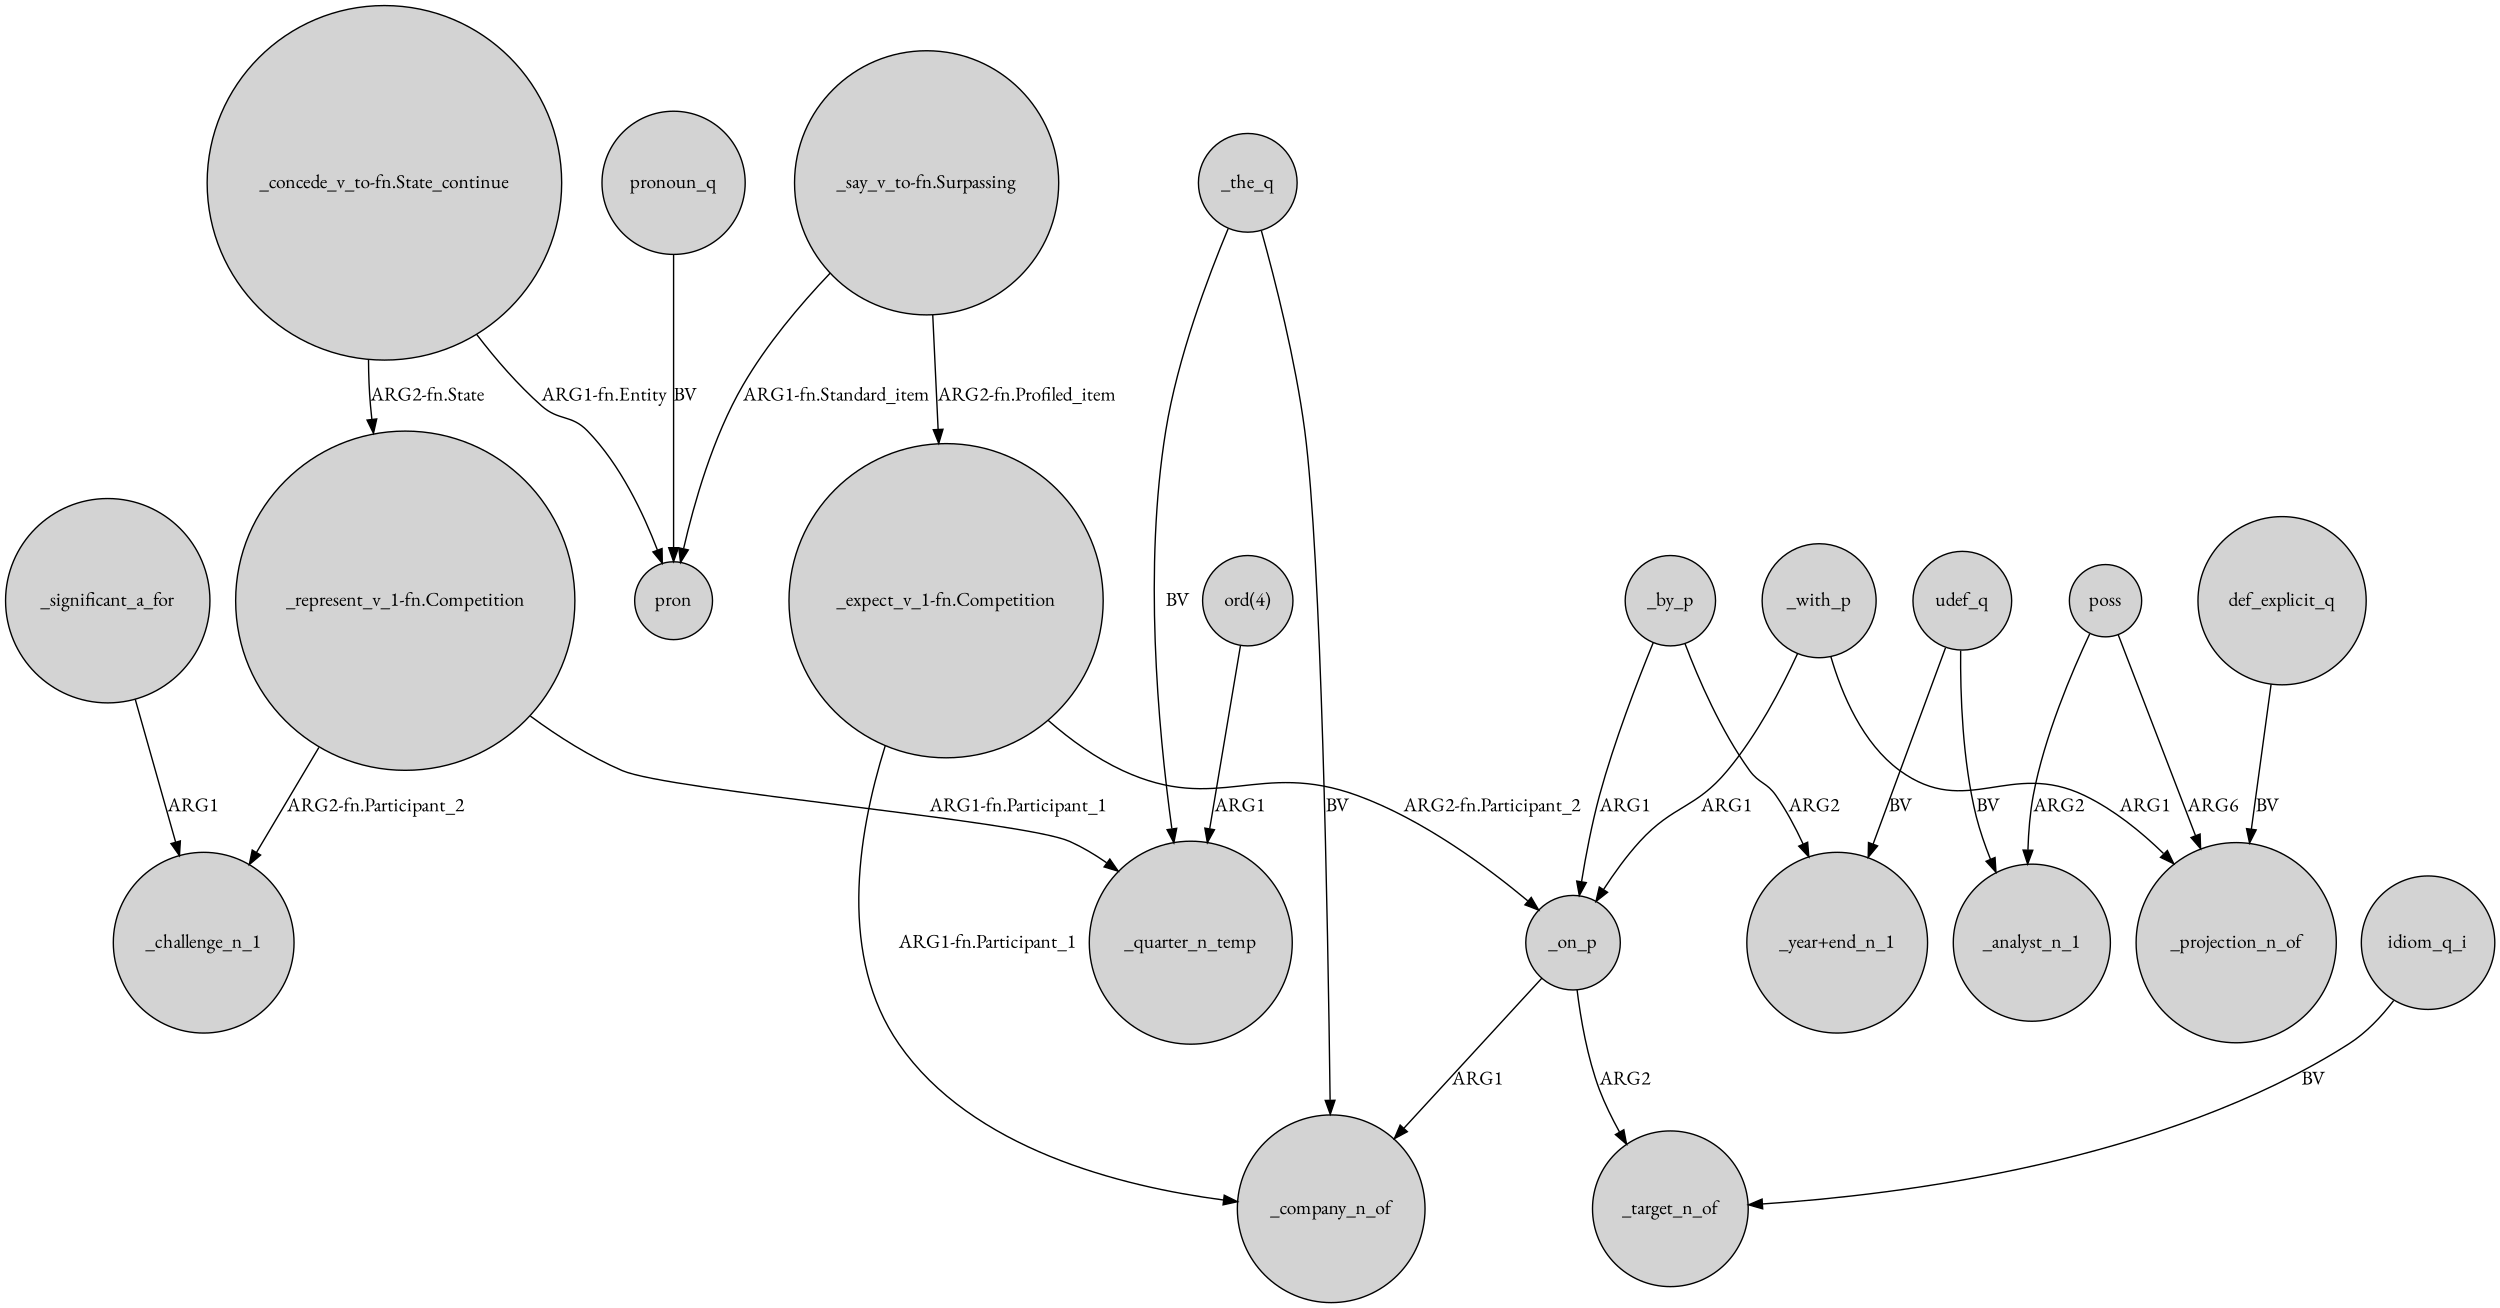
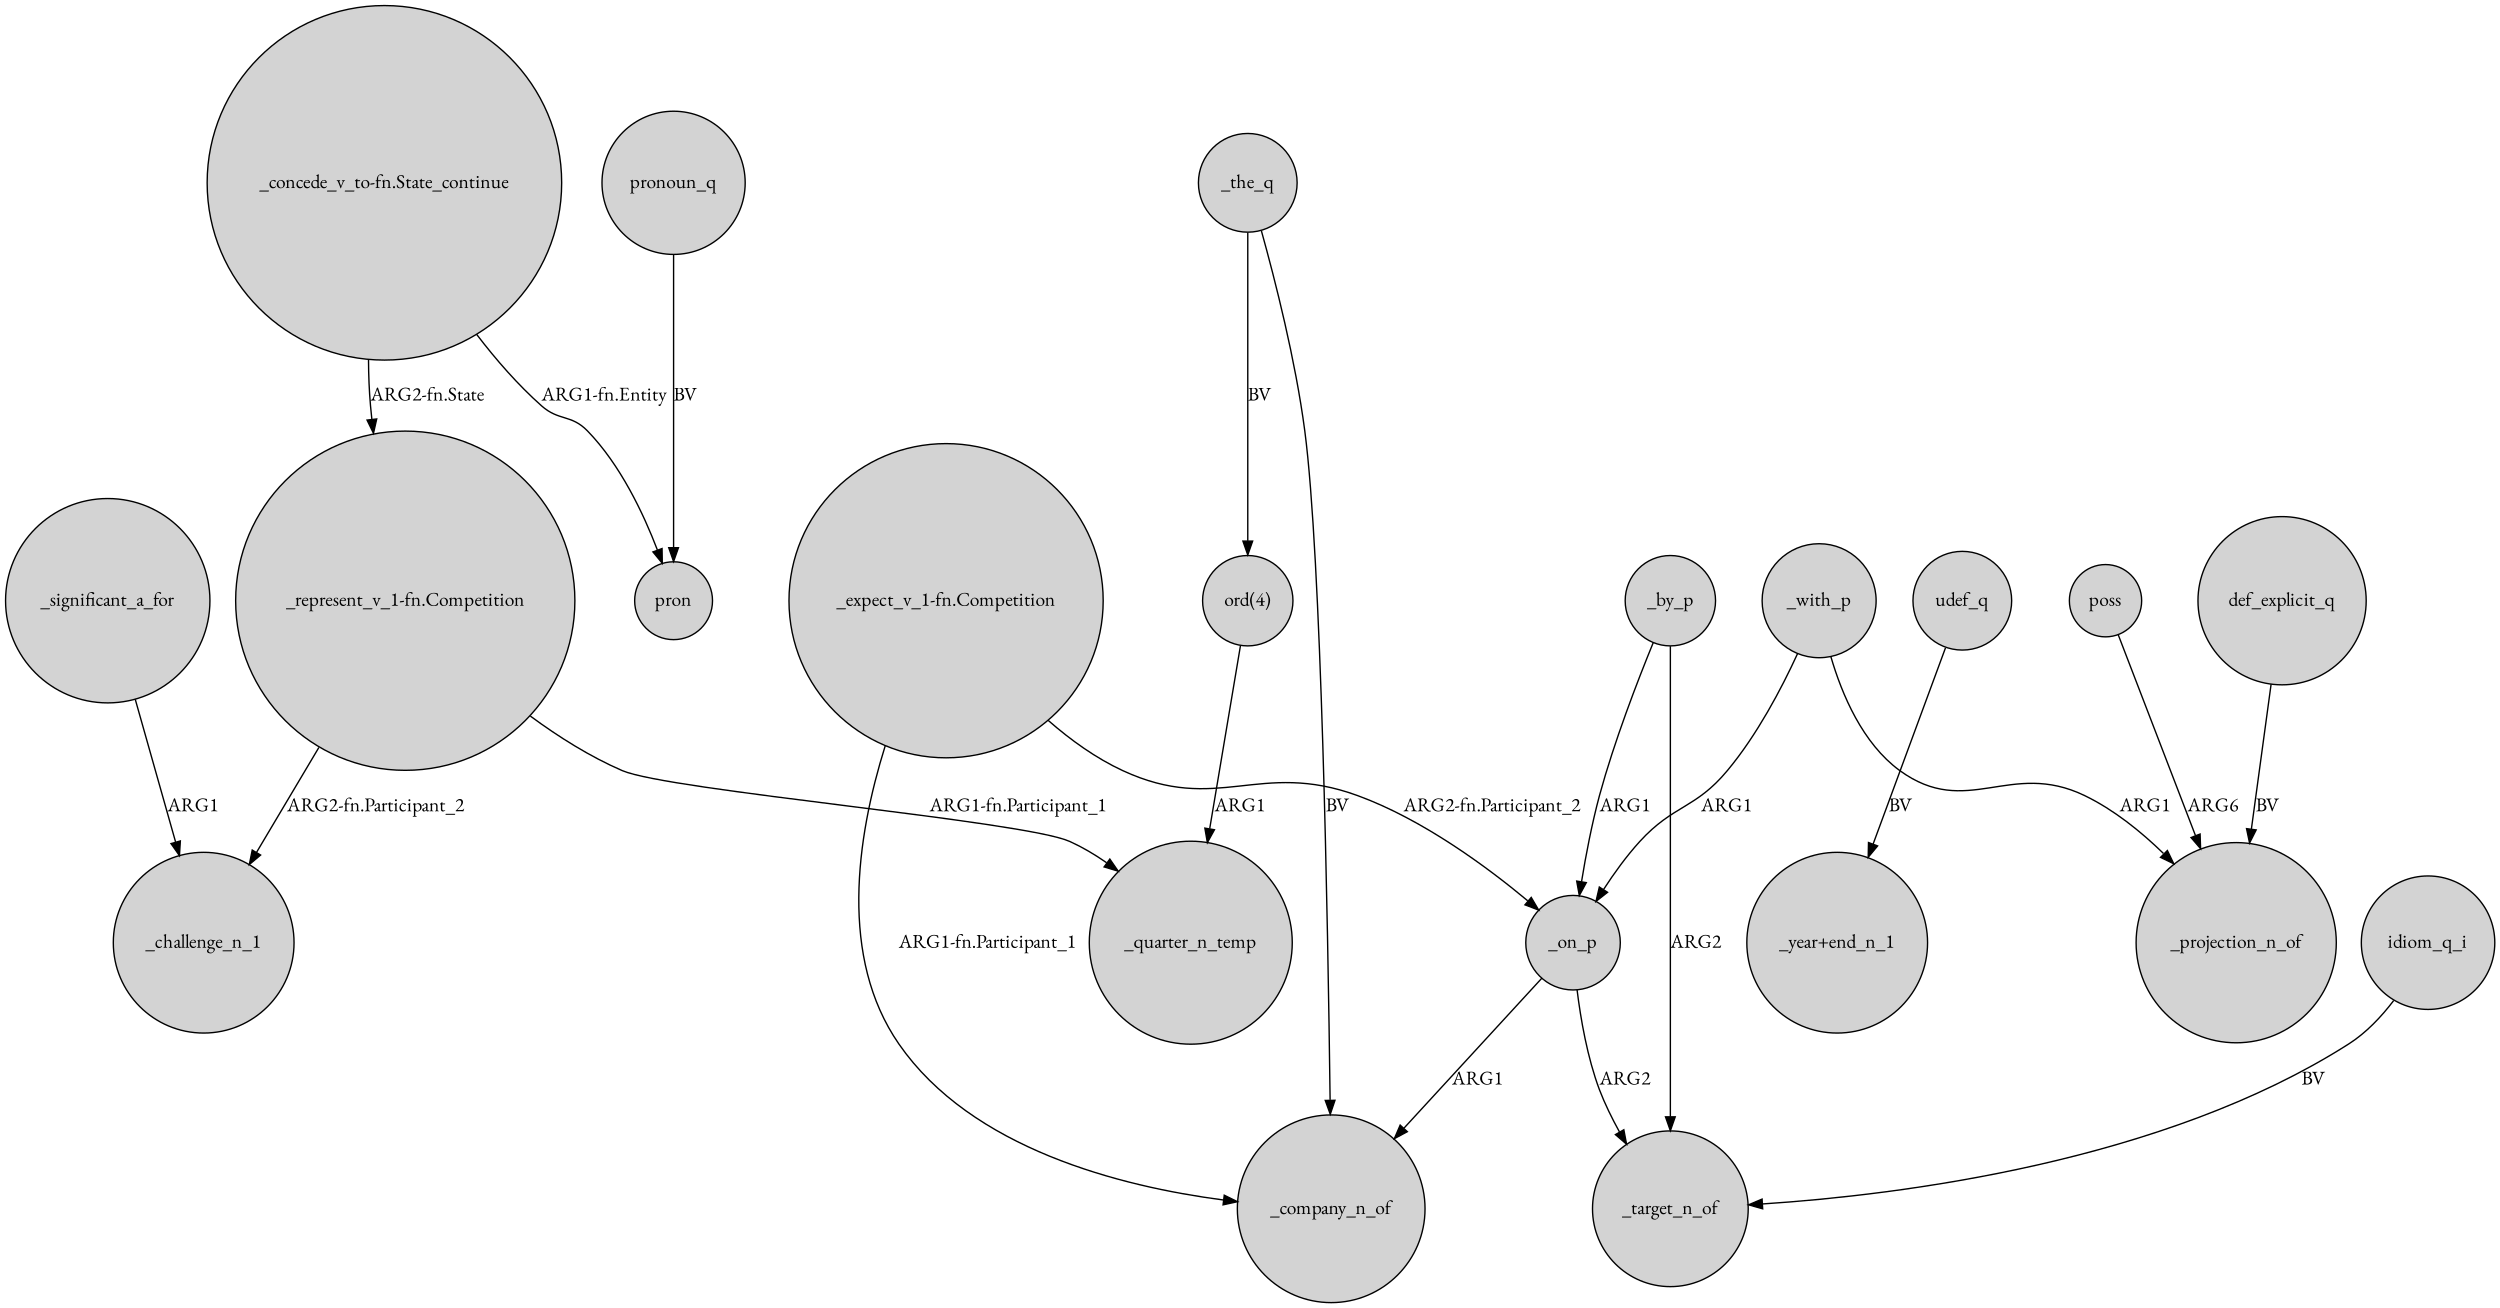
(927, 183) -> none
(1156, 524) -> (1248, 387)
(1733, 744) -> (1670, 881)
(2032, 943) -> none
